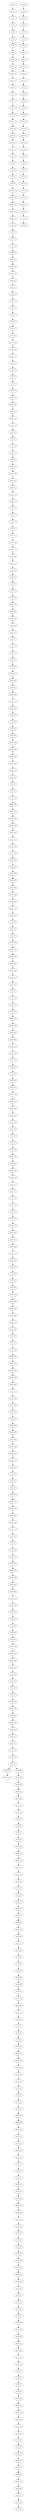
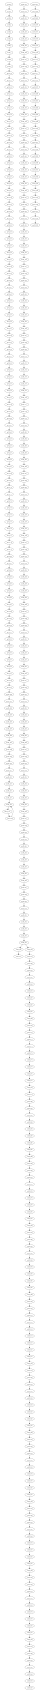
(13, 821) -> (13, 812)
